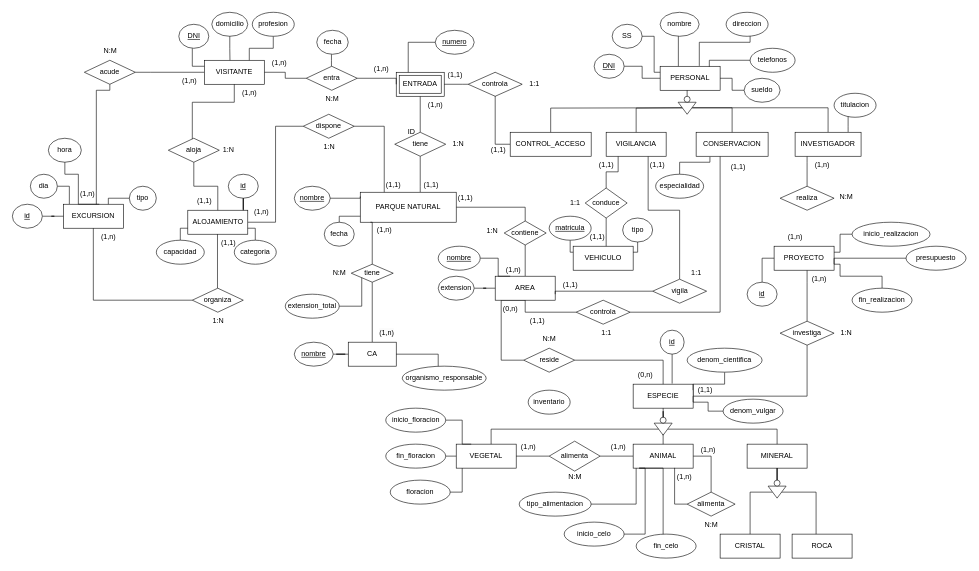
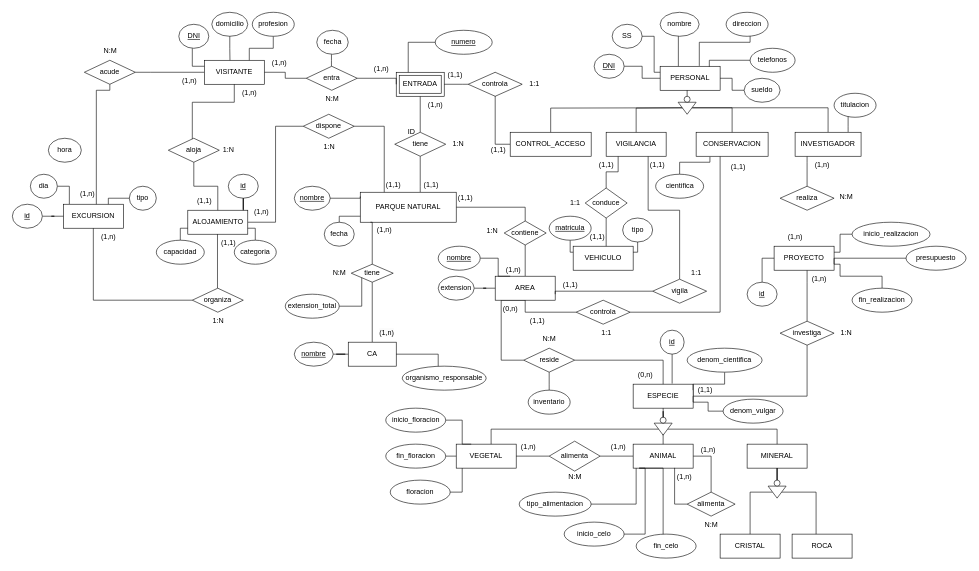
(455, 42) -> (464, 42)
(78, 177) -> none
(680, 186) -> (680, 186)
none -> (549, 381)
